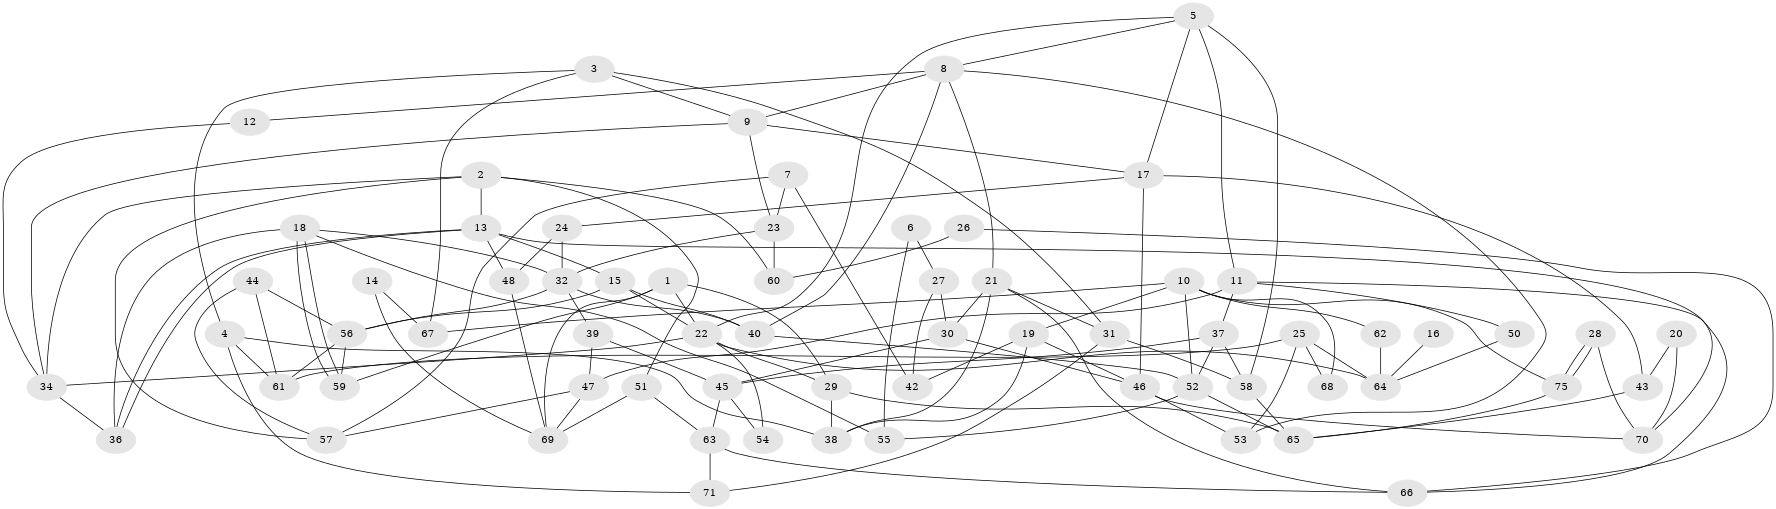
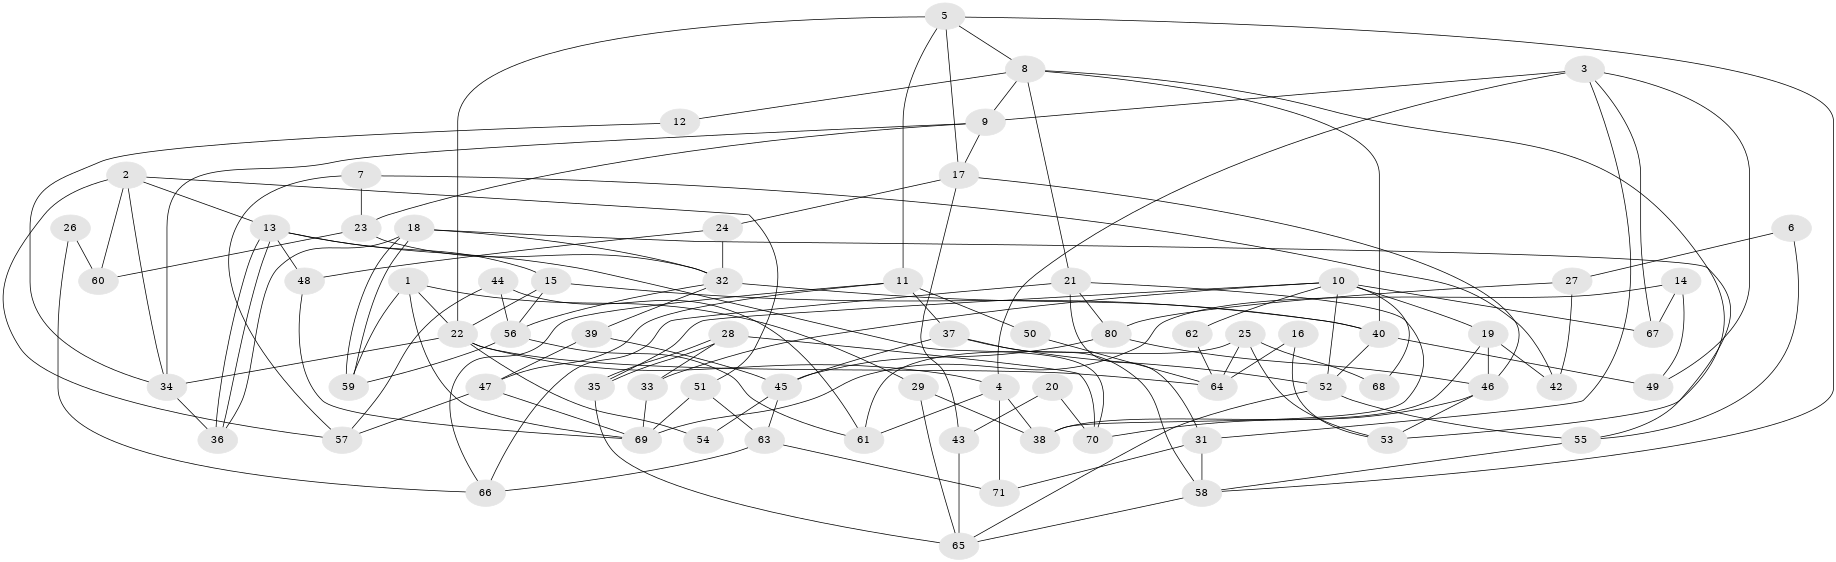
(948, 334) -> (1111, 334)
(766, 361) -> (803, 365)
none -> (648, 387)
(1562, 387) -> (595, 387)
none -> (1653, 387)
none -> (1303, 405)
none -> (1391, 467)
